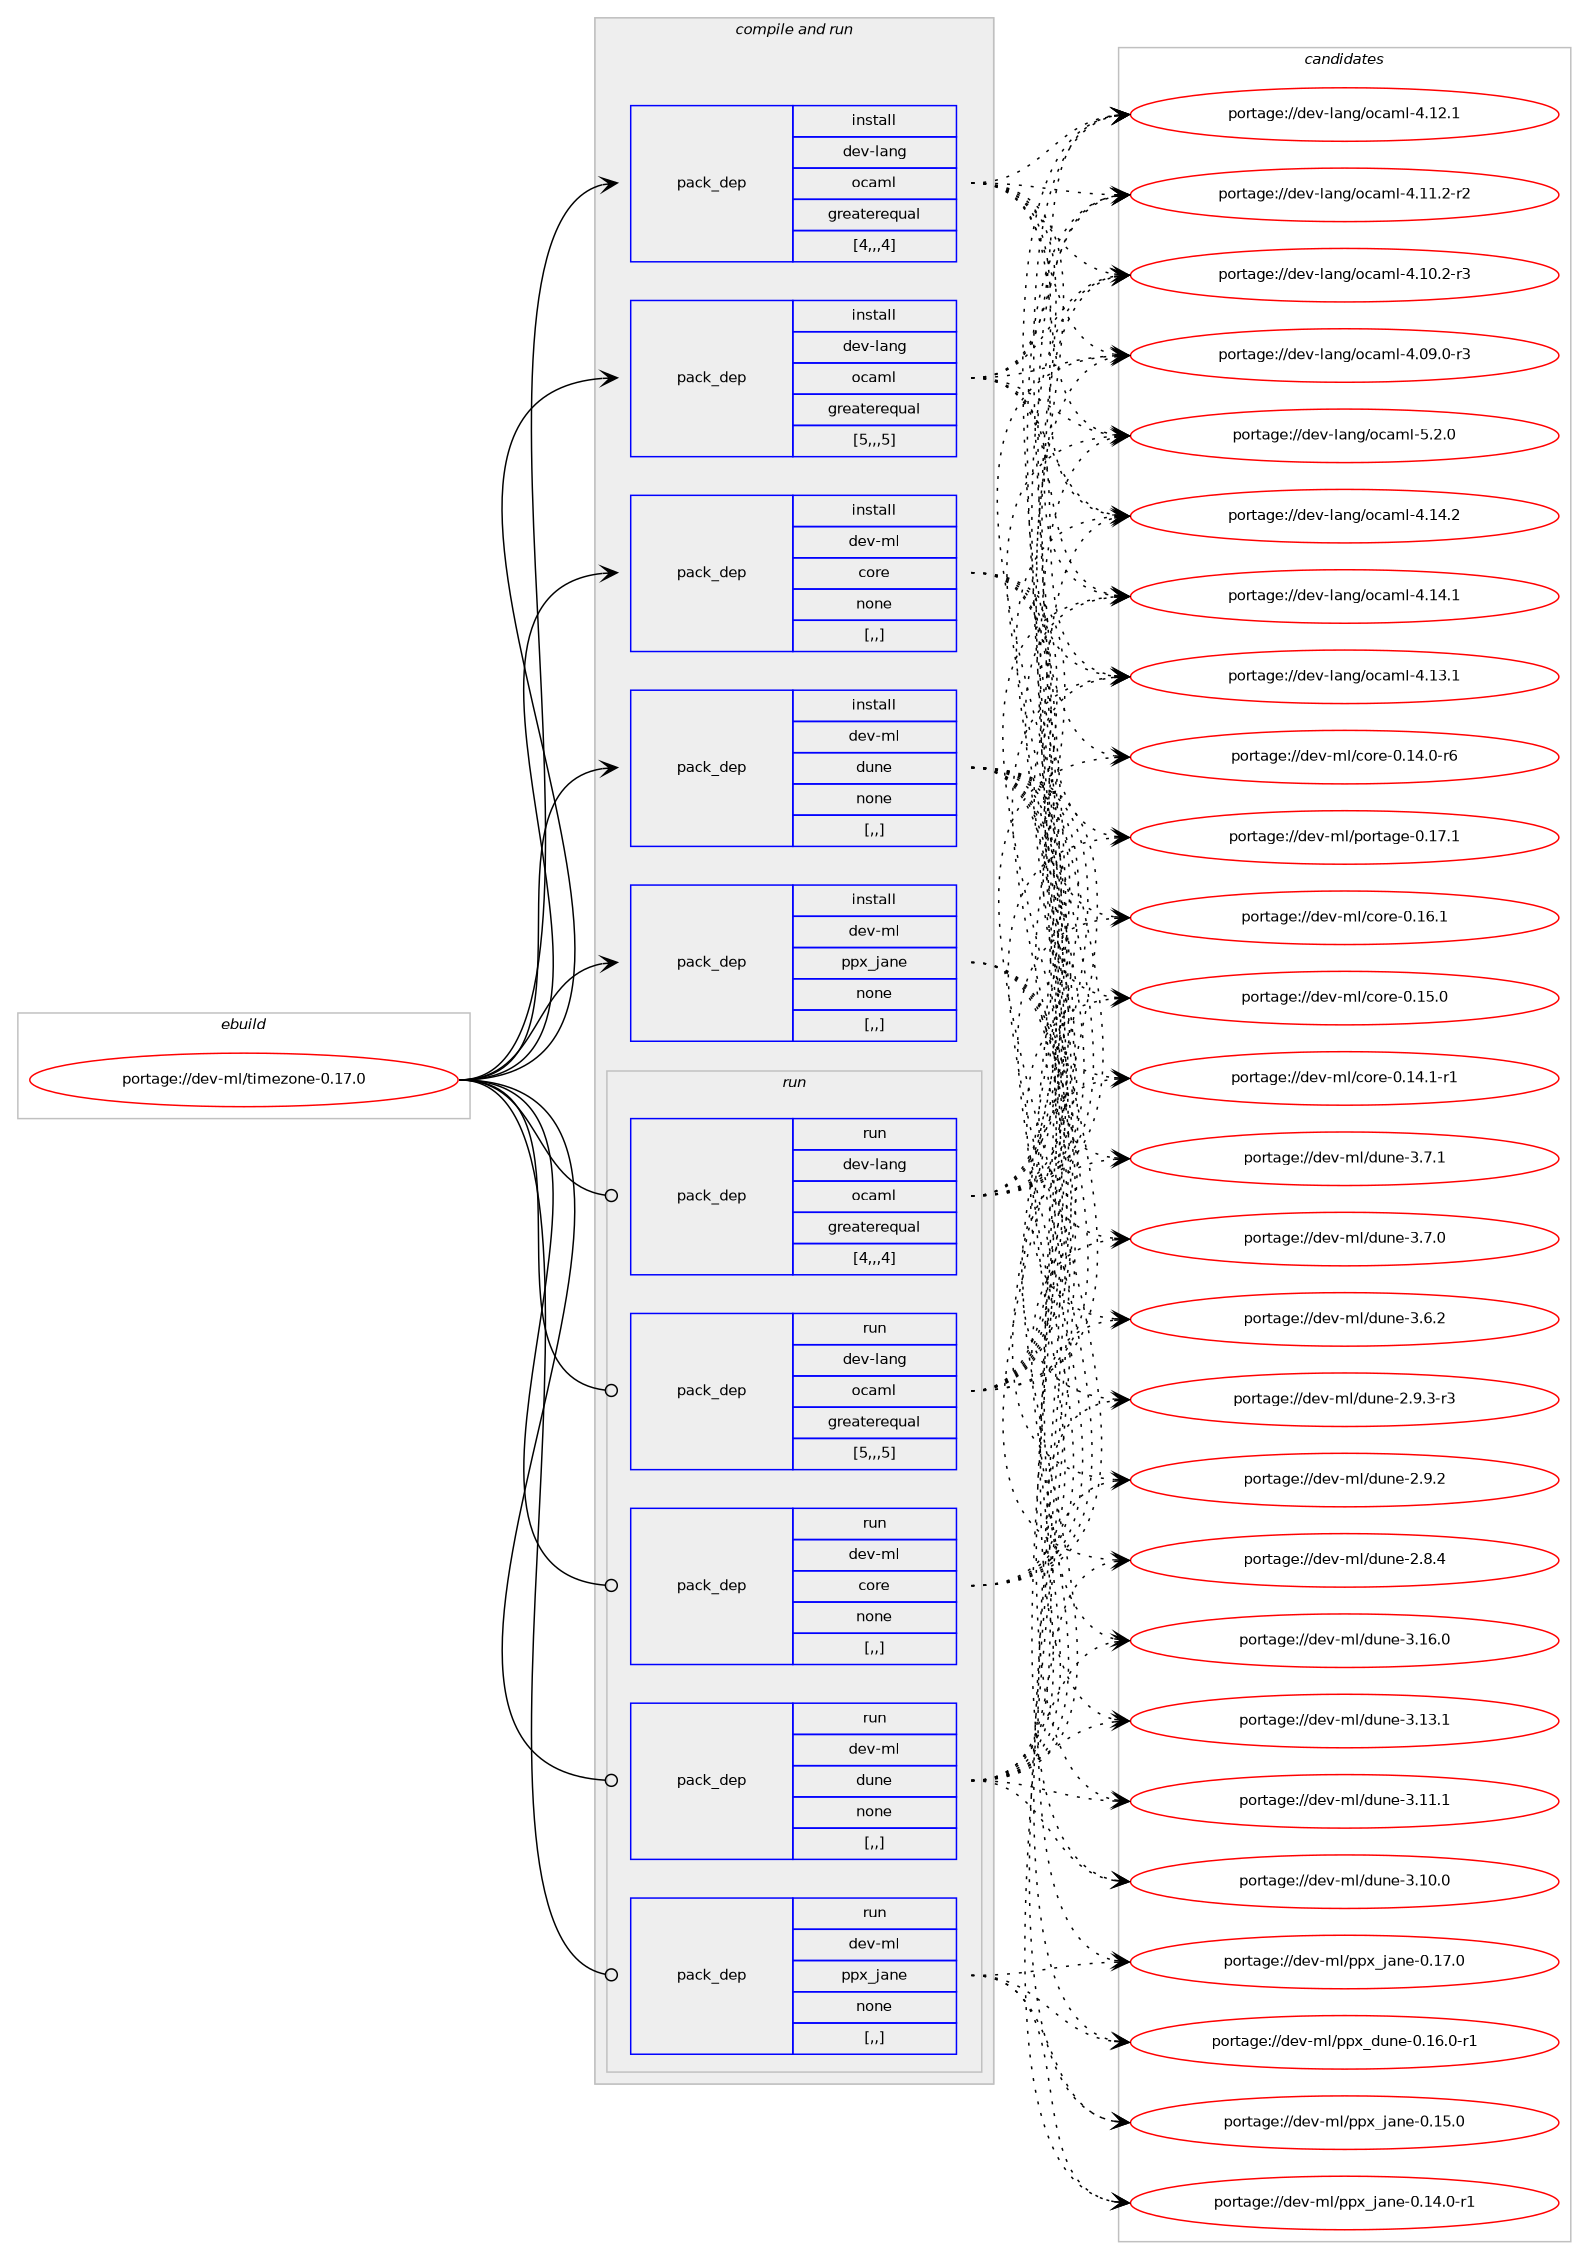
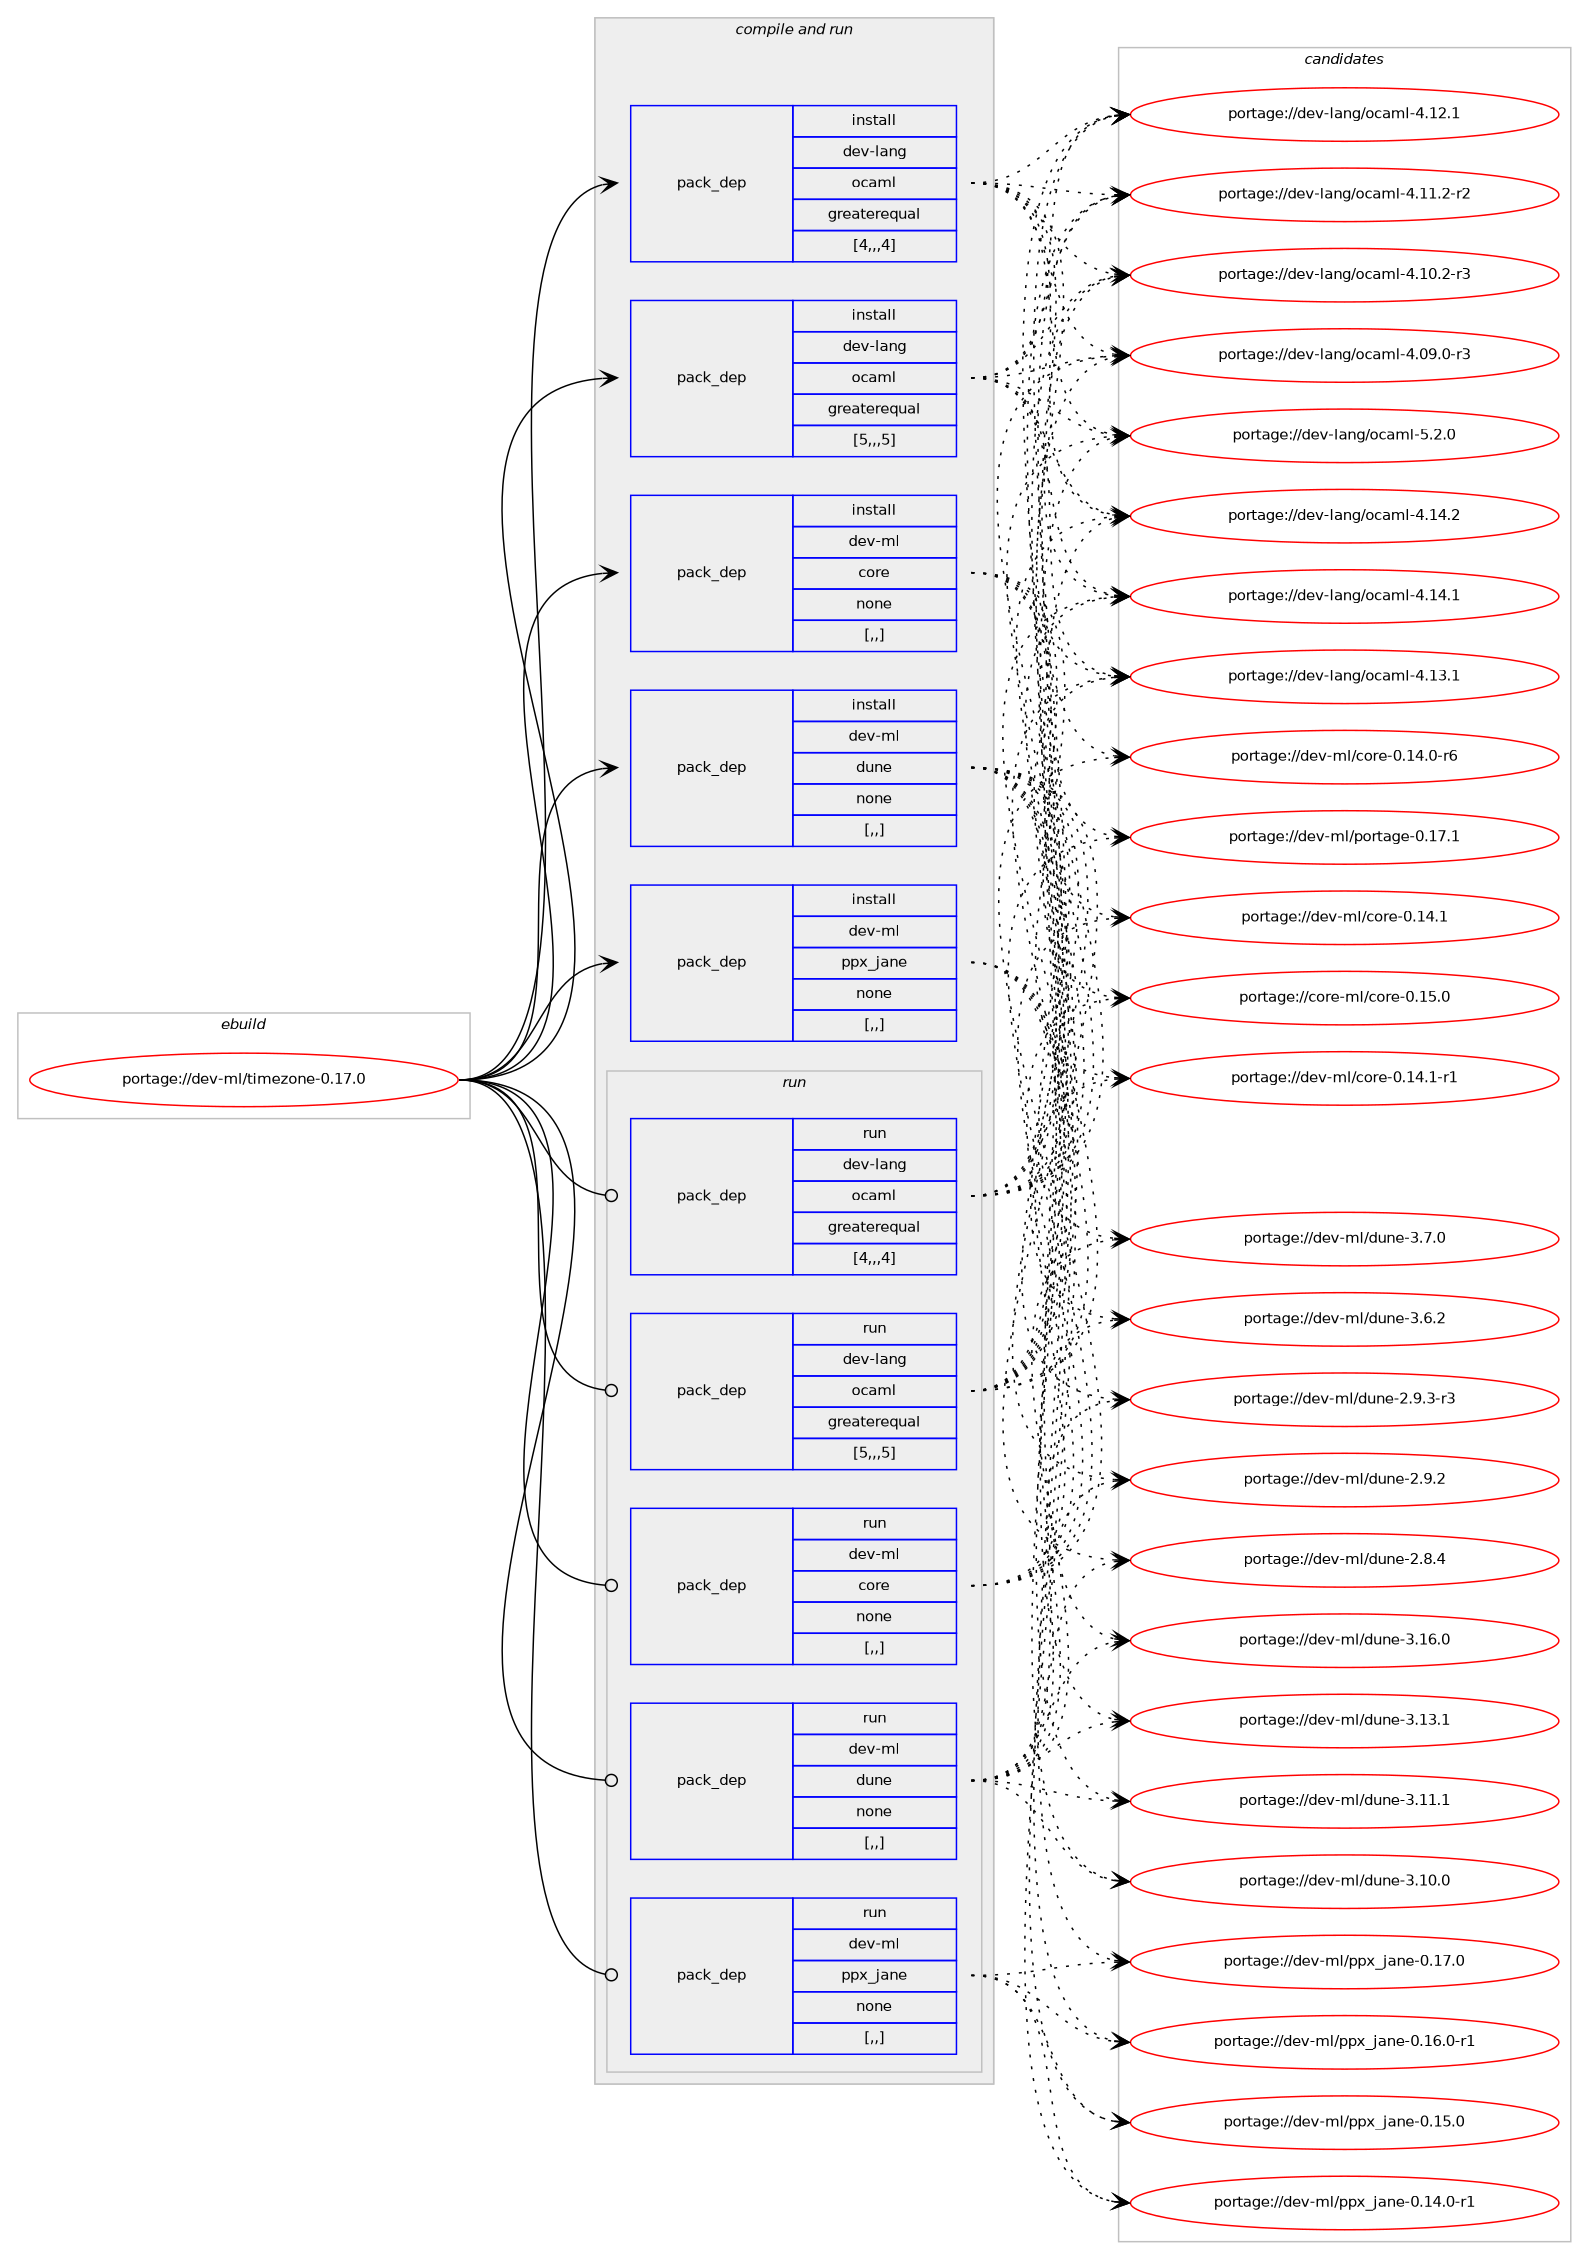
(1345, 918) -> (1345, 918)
(1345, 998) -> (1345, 998)
(1345, 1159) -> none
(1345, 2042) -> (1345, 2042)
